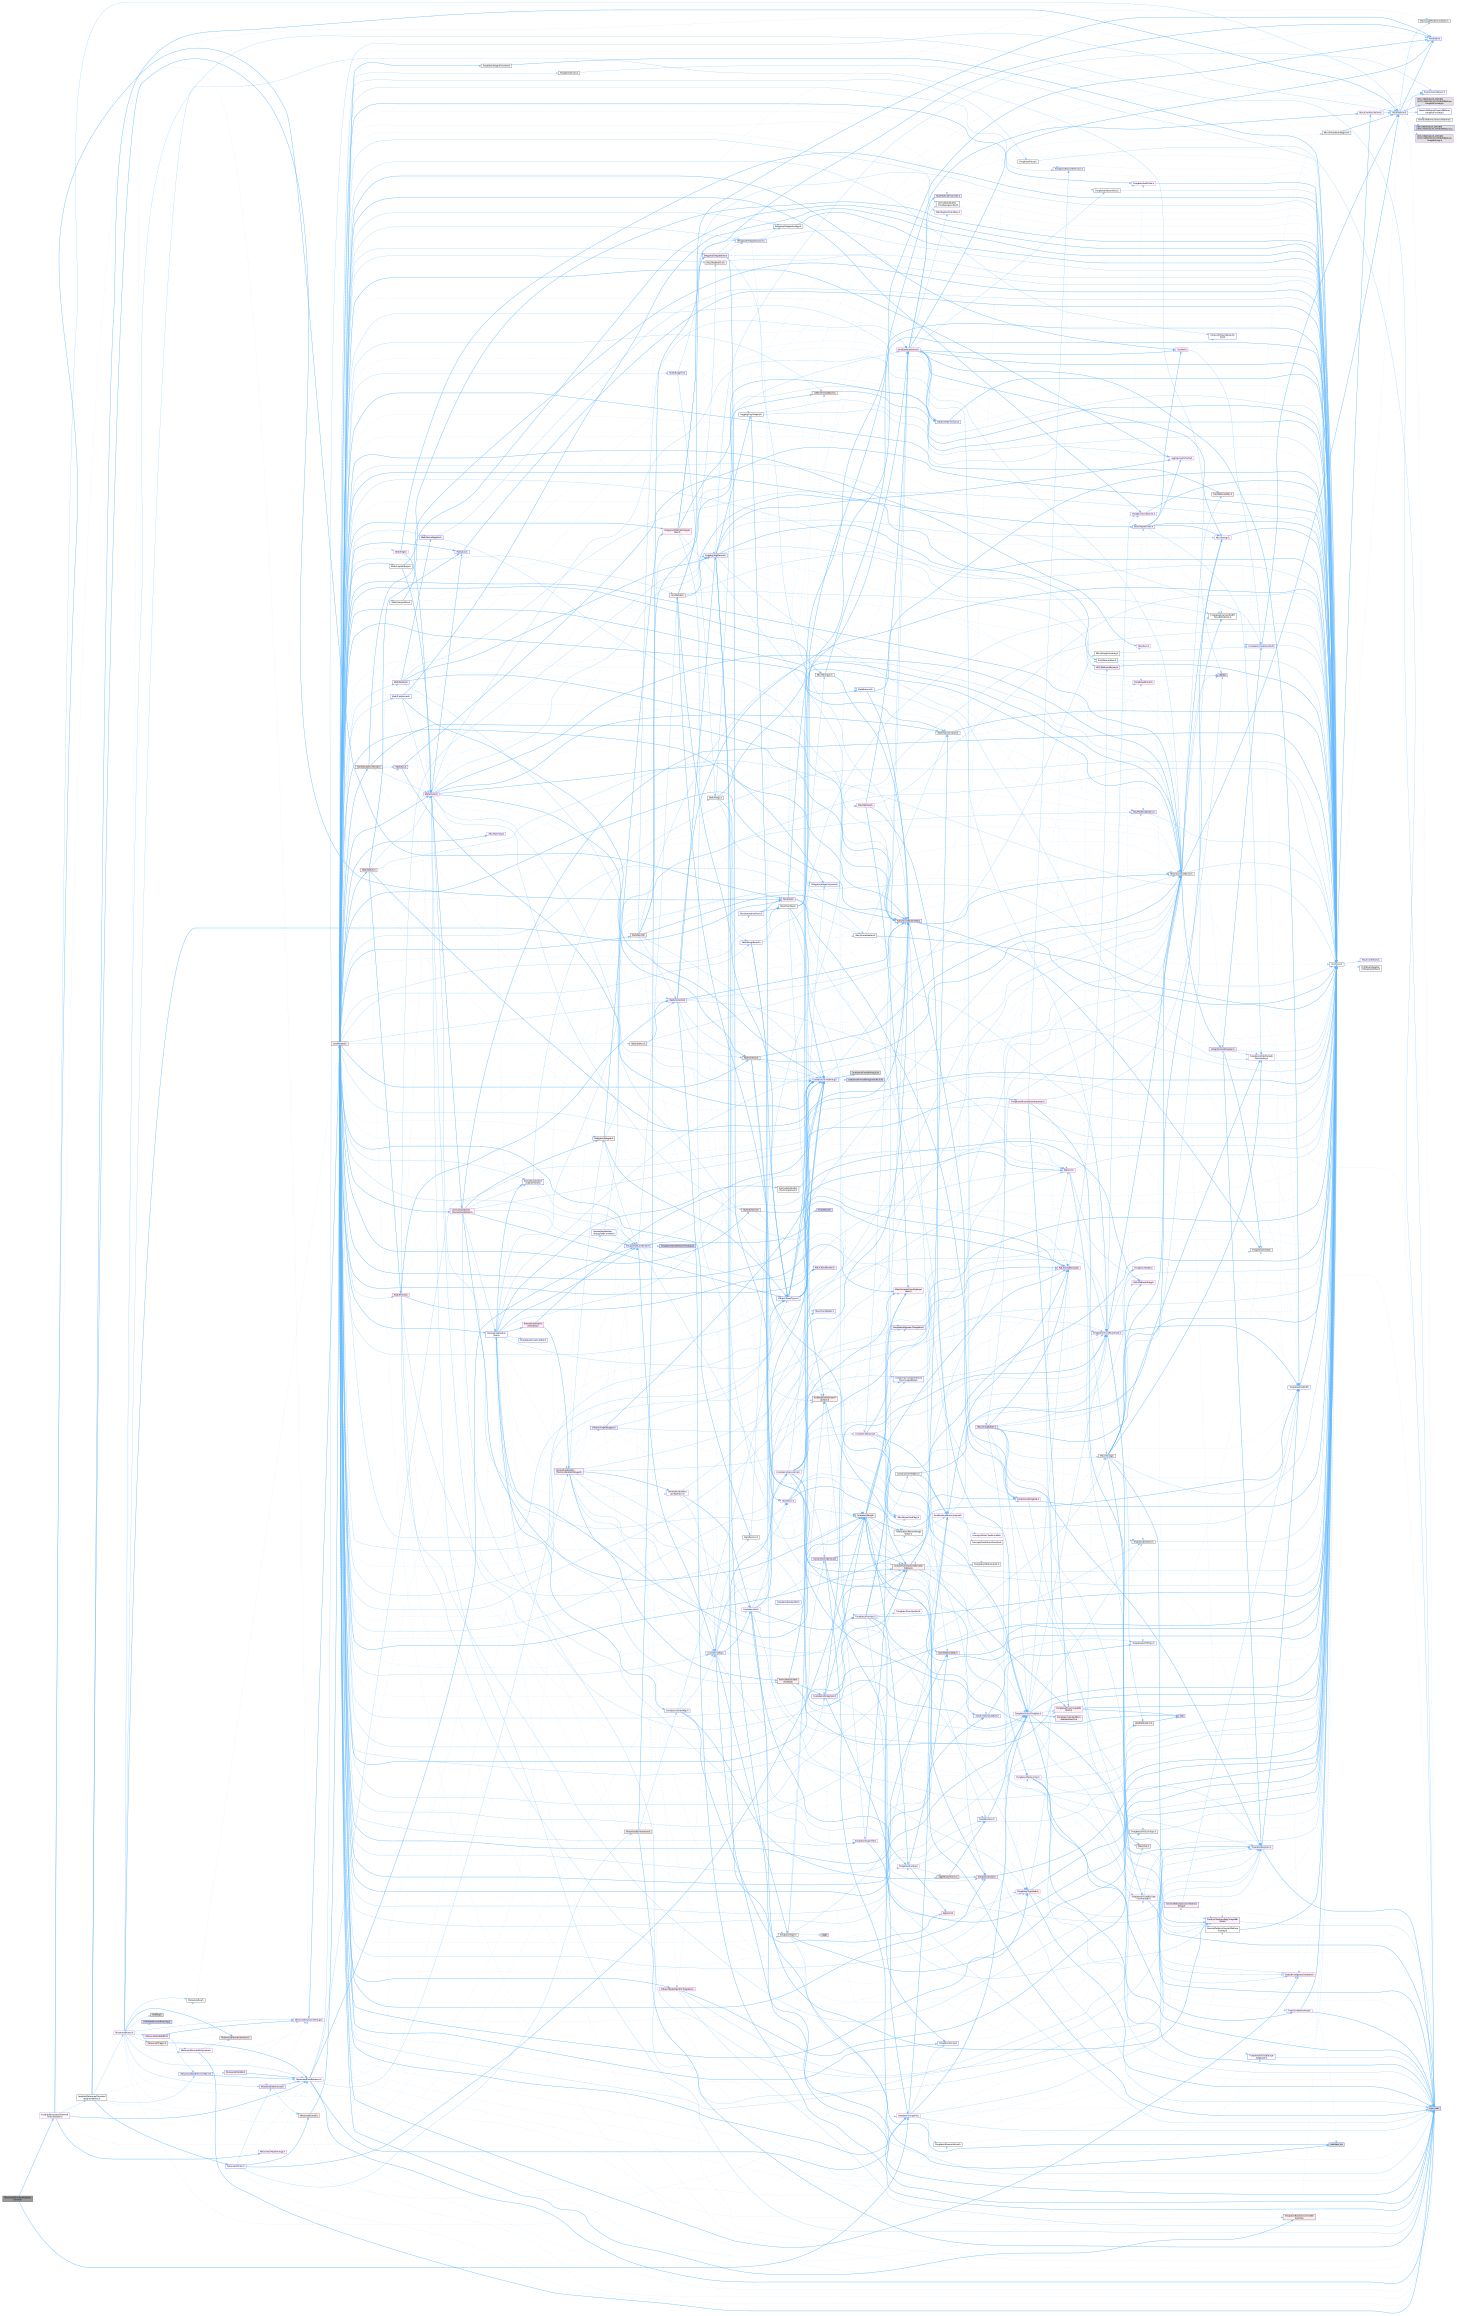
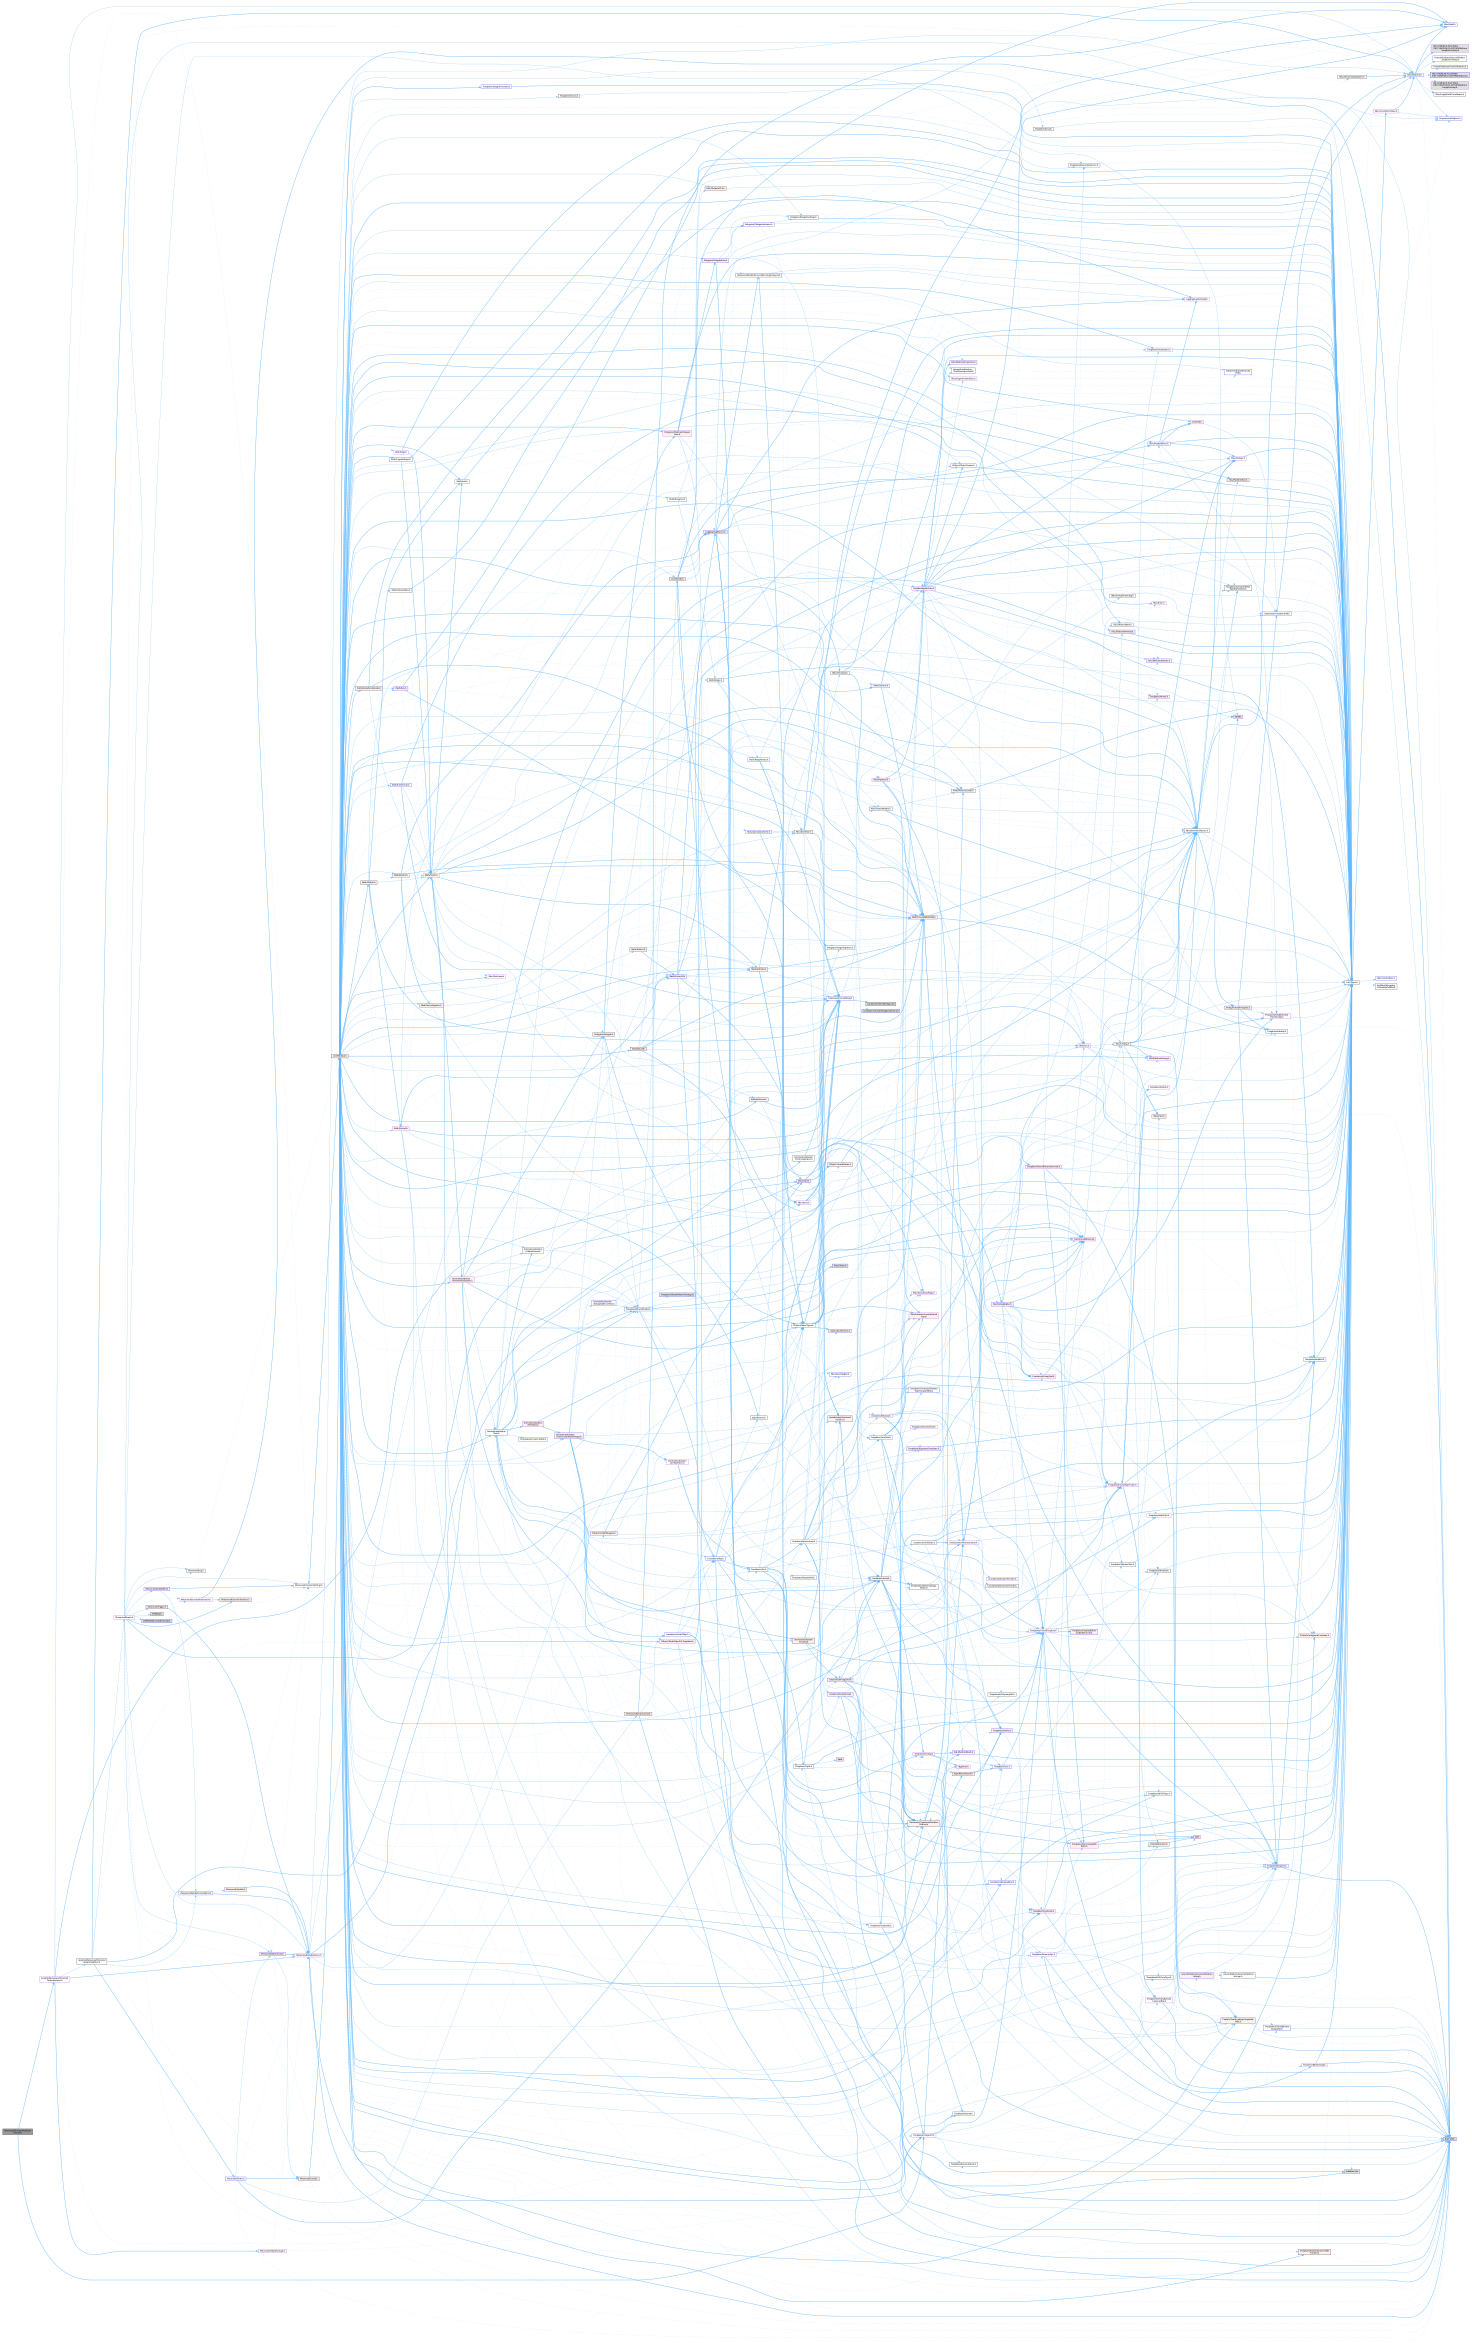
(496, 66) -> (496, 87)
(751, 415) -> (759, 275)
(844, 479) -> (1124, 1210)
(801, 977) -> (806, 1175)
(751, 1610) -> (759, 1569)
